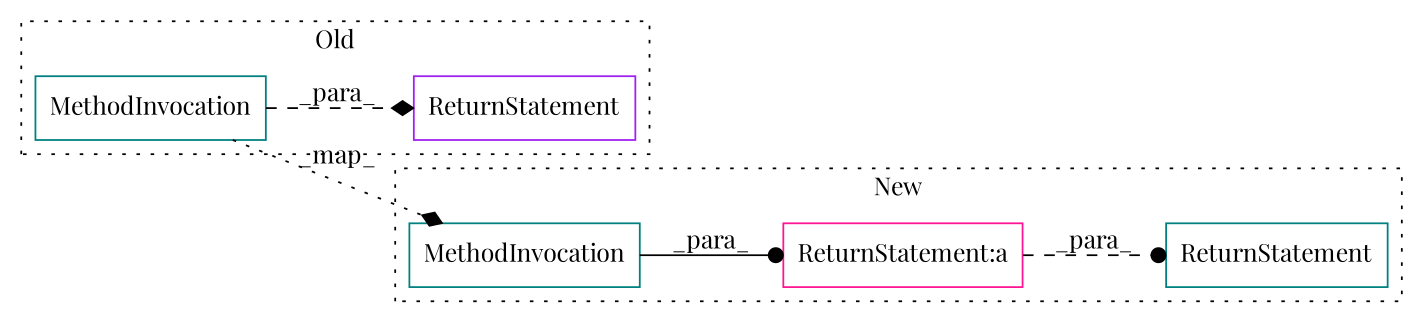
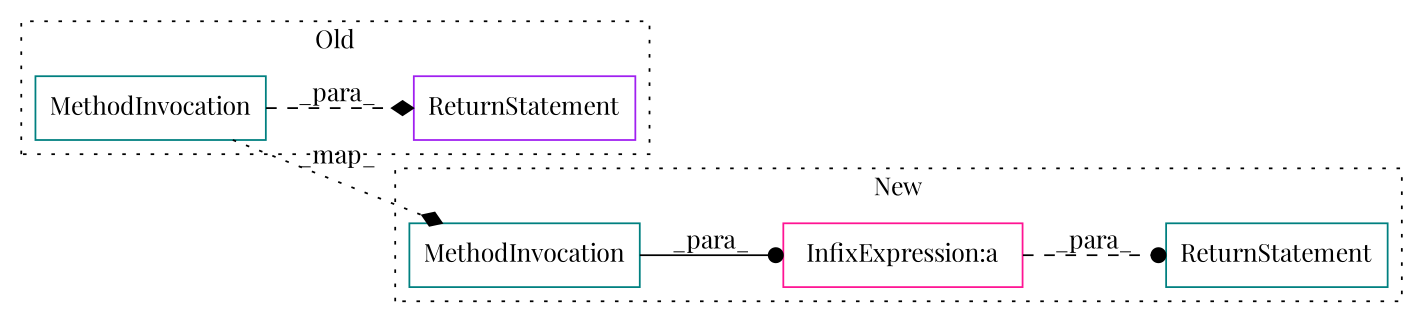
(903, 255) -> (903, 255)
